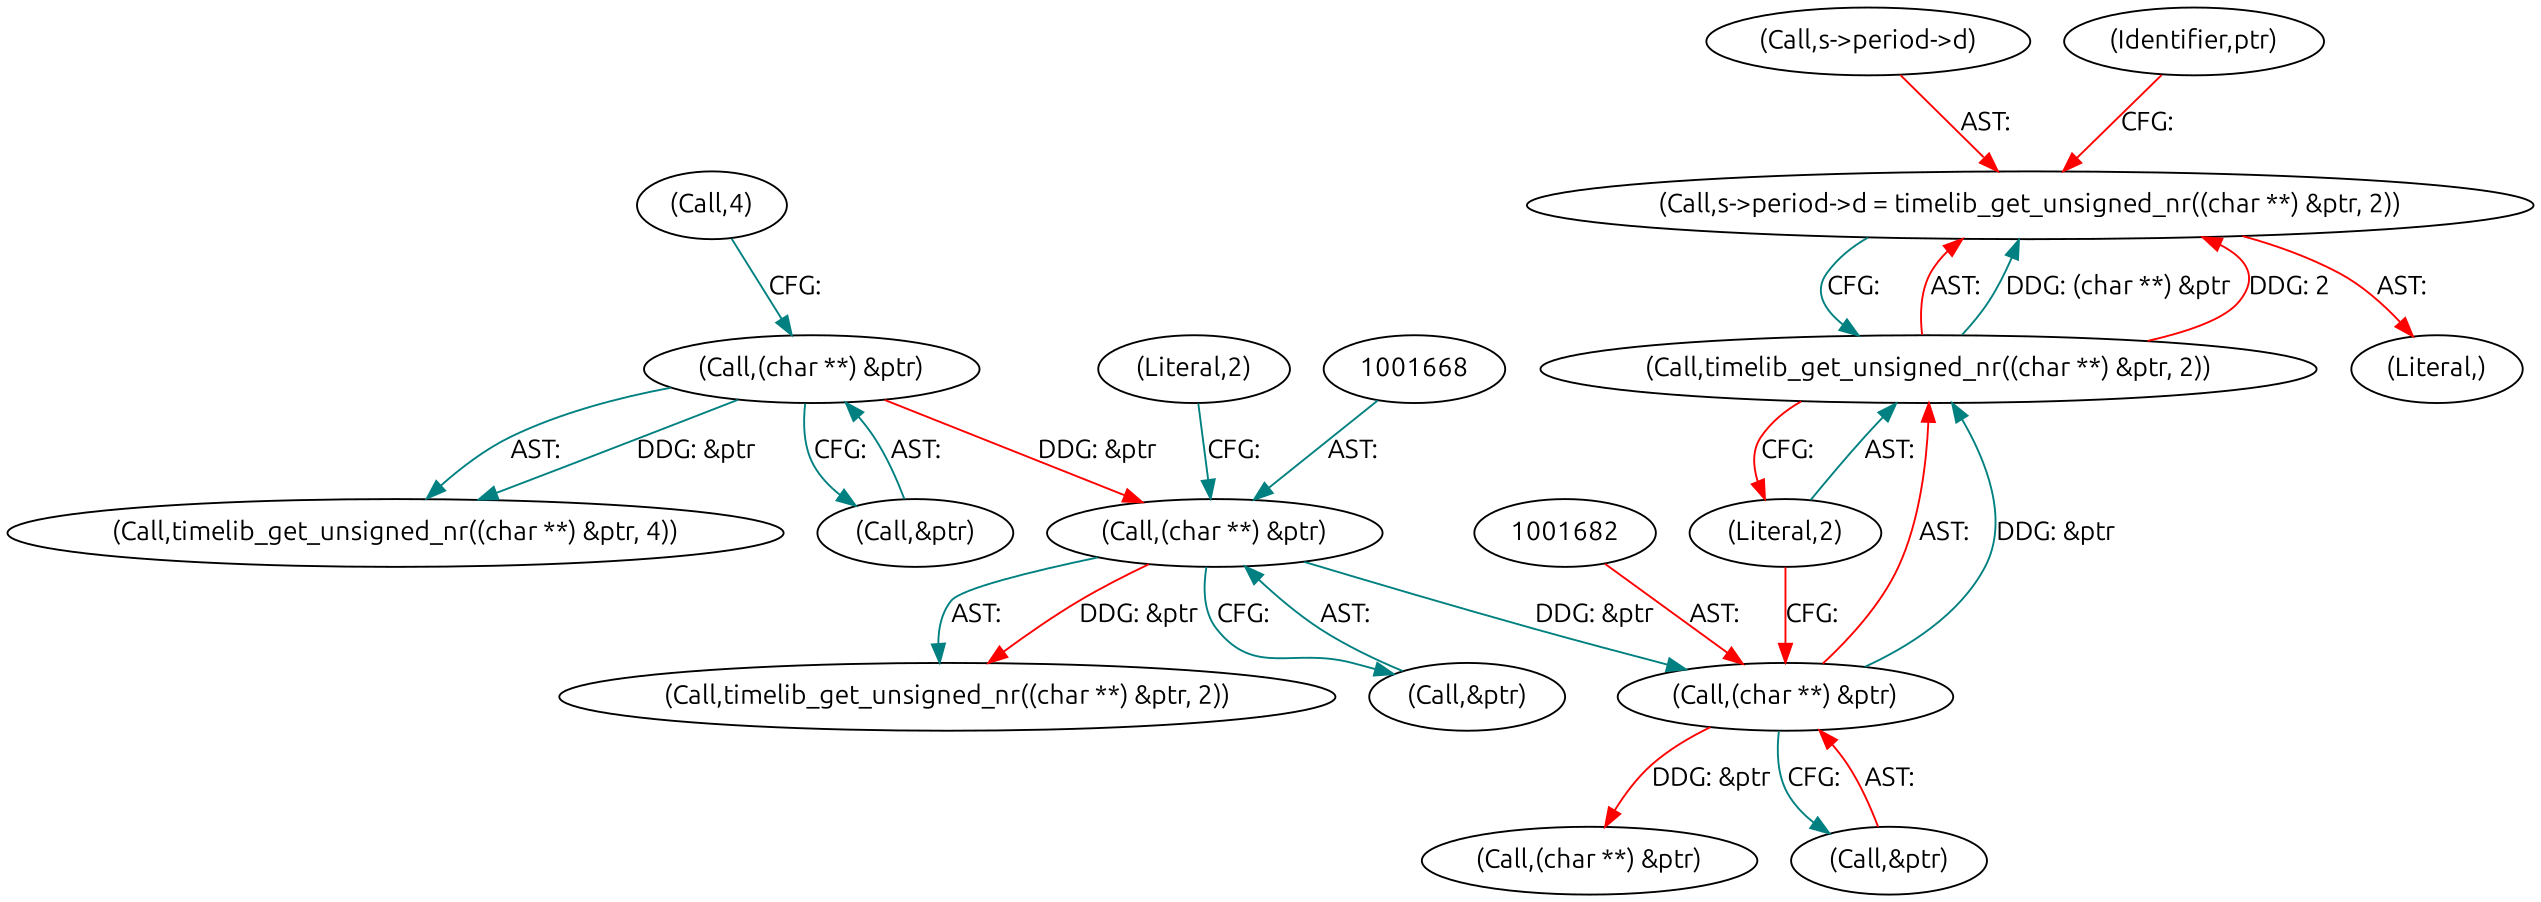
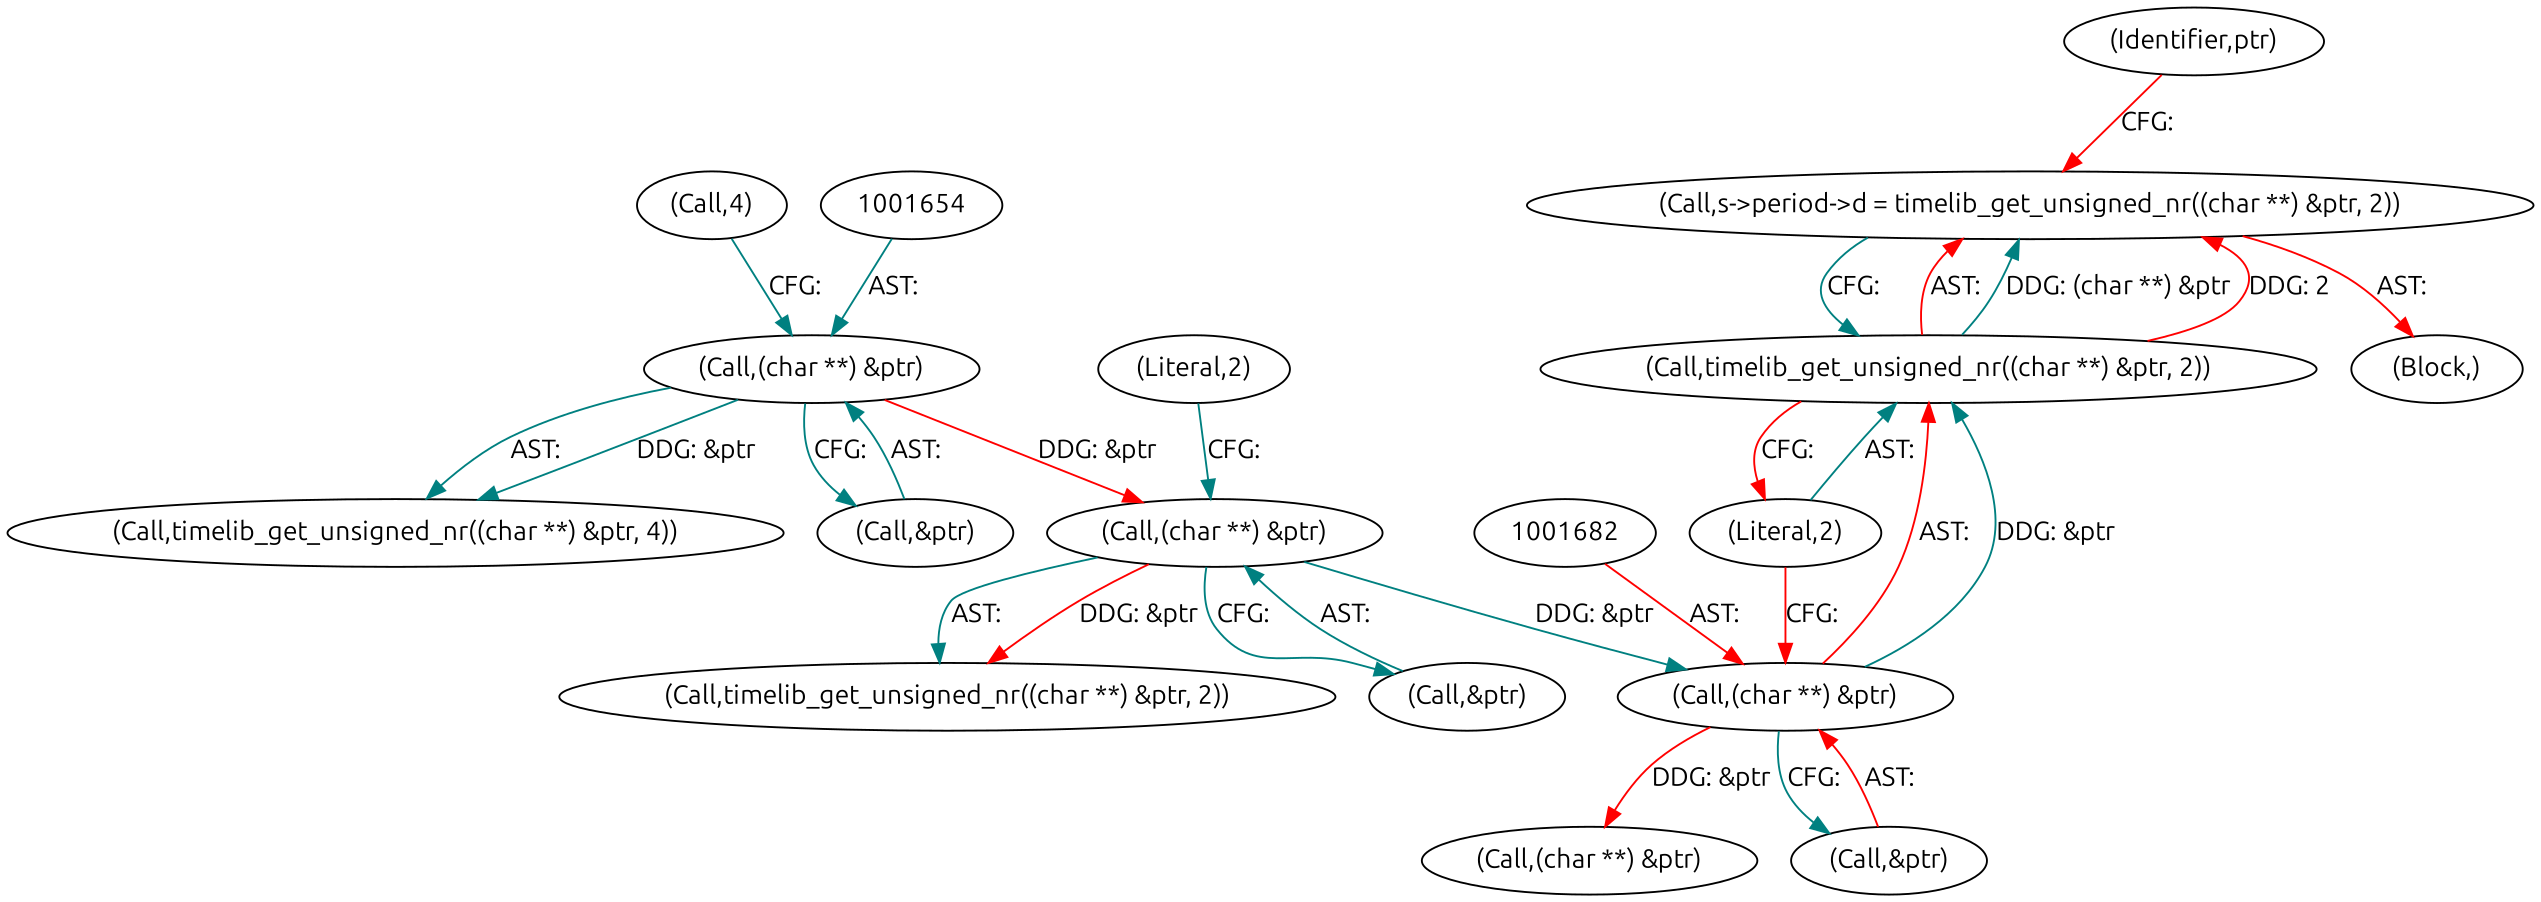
(1868, 41) -> none
none -> (912, 205)
(1414, 369) -> none
(2437, 369) -> (2437, 369)
